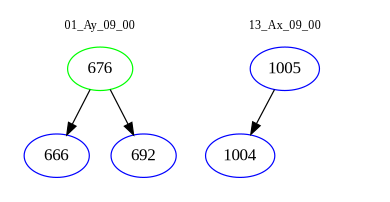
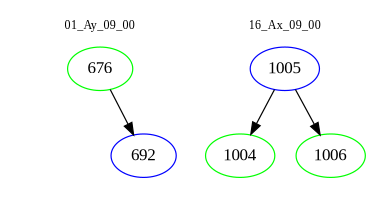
(285, 26) -> (285, 26)
(57, 156) -> none
(240, 156) -> (240, 156)
none -> (331, 156)
